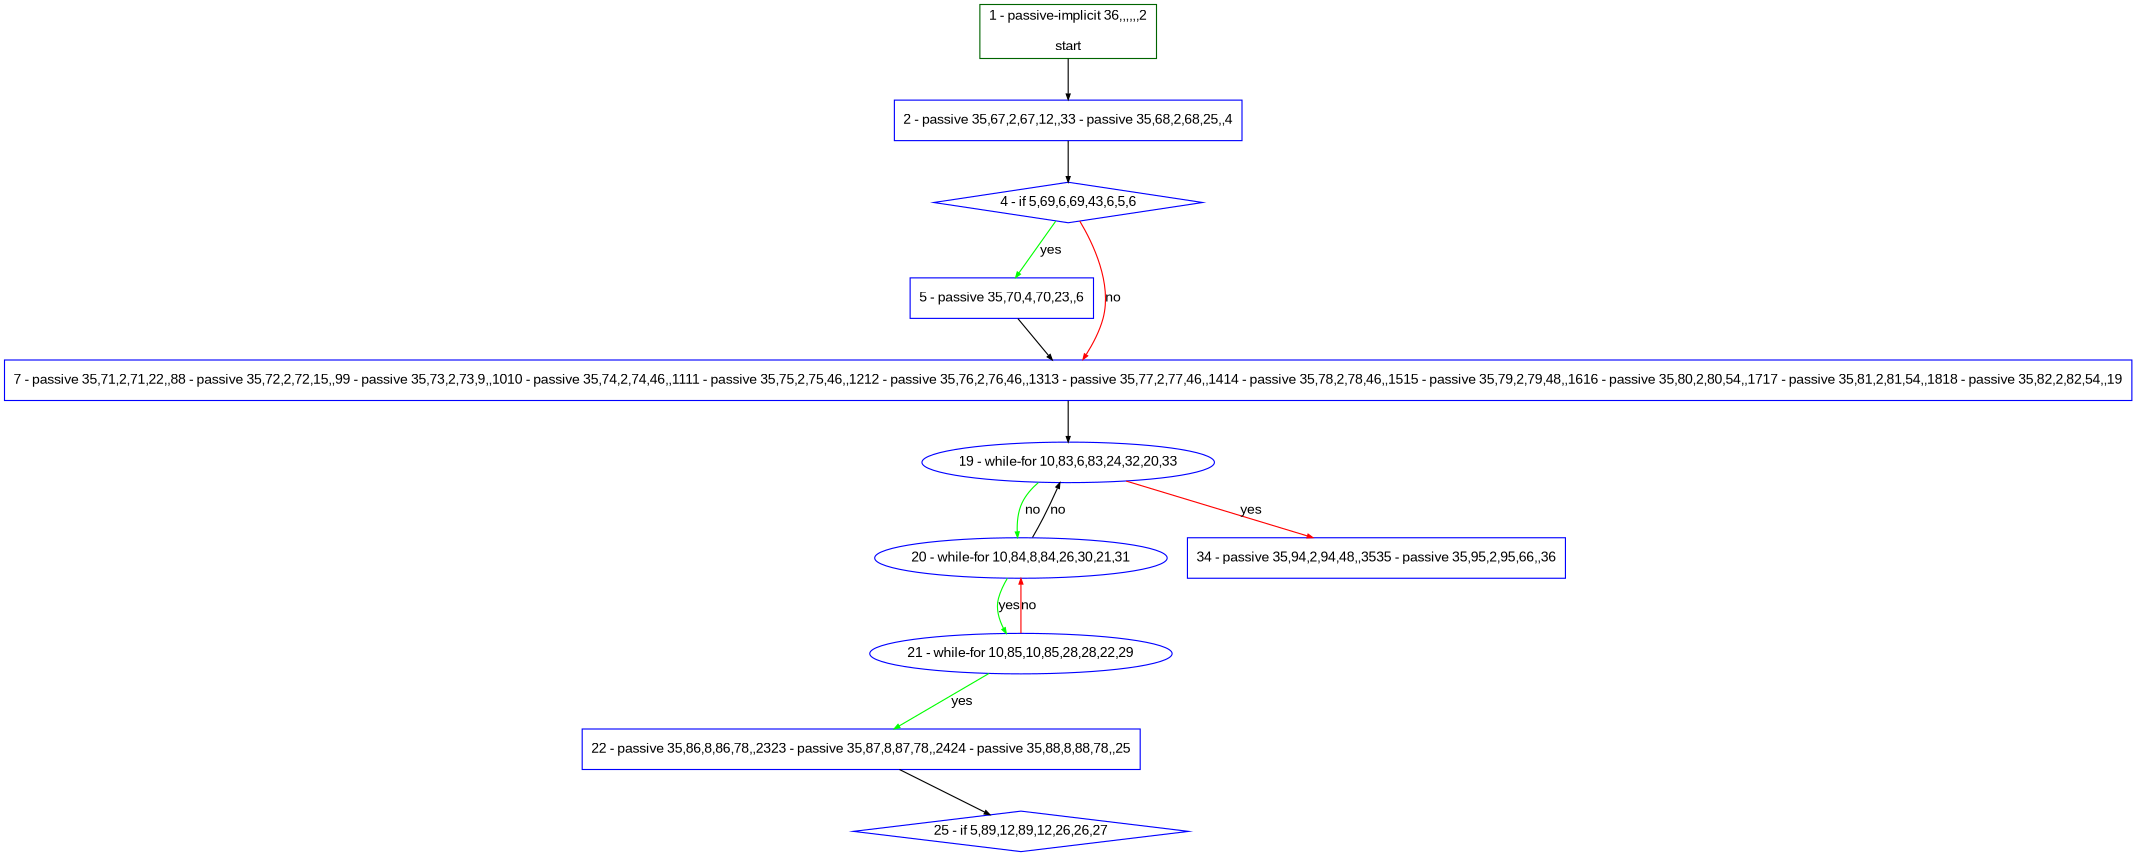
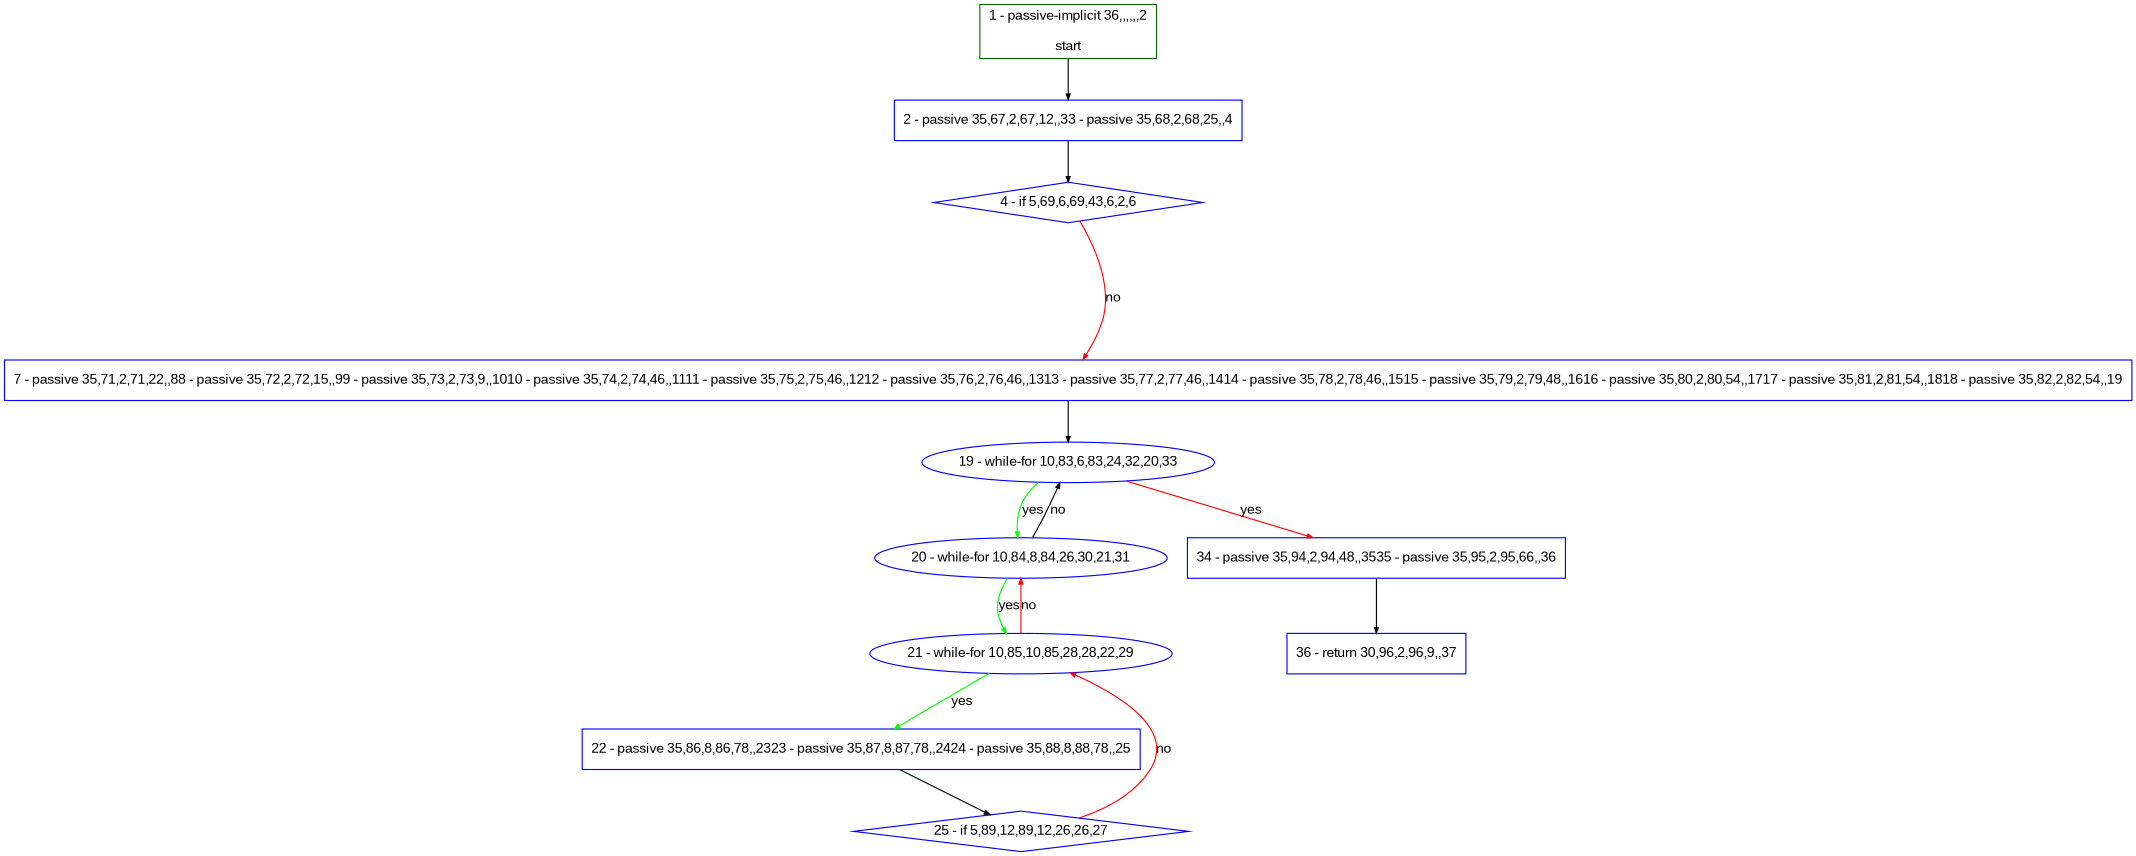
(1068, 202) -> (1068, 202)
(1002, 298) -> none
(1033, 510) -> (1033, 510)
none -> (1376, 654)
none -> (1156, 747)
